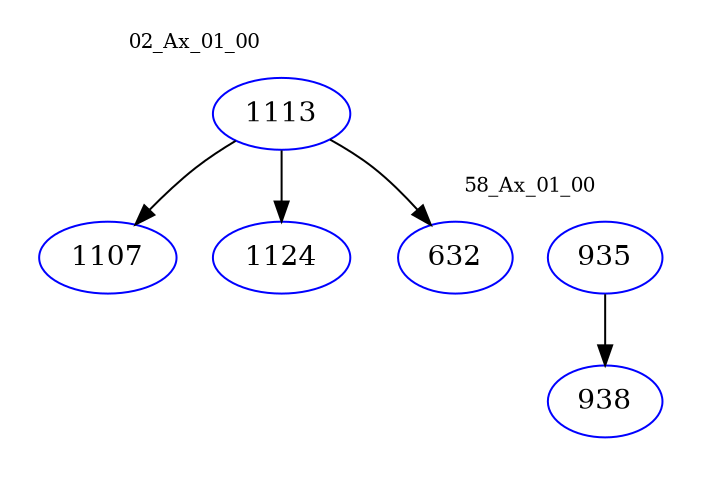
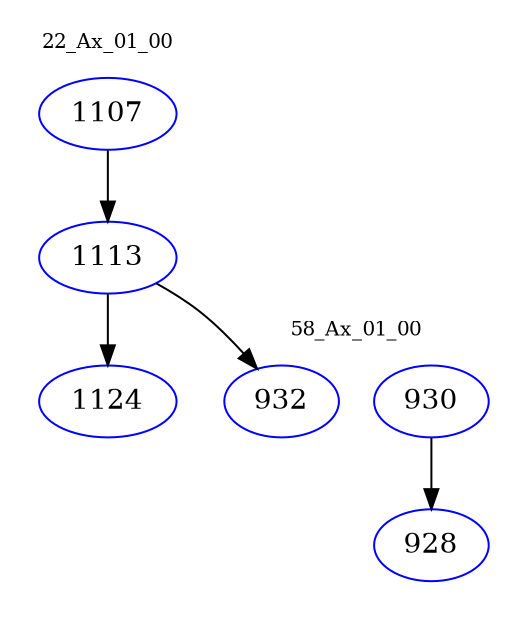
(195, 43) -> (108, 43)
(190, 172) -> (108, 176)
(455, 258) -> (282, 401)
(605, 258) -> (431, 401)
(605, 401) -> (431, 545)
